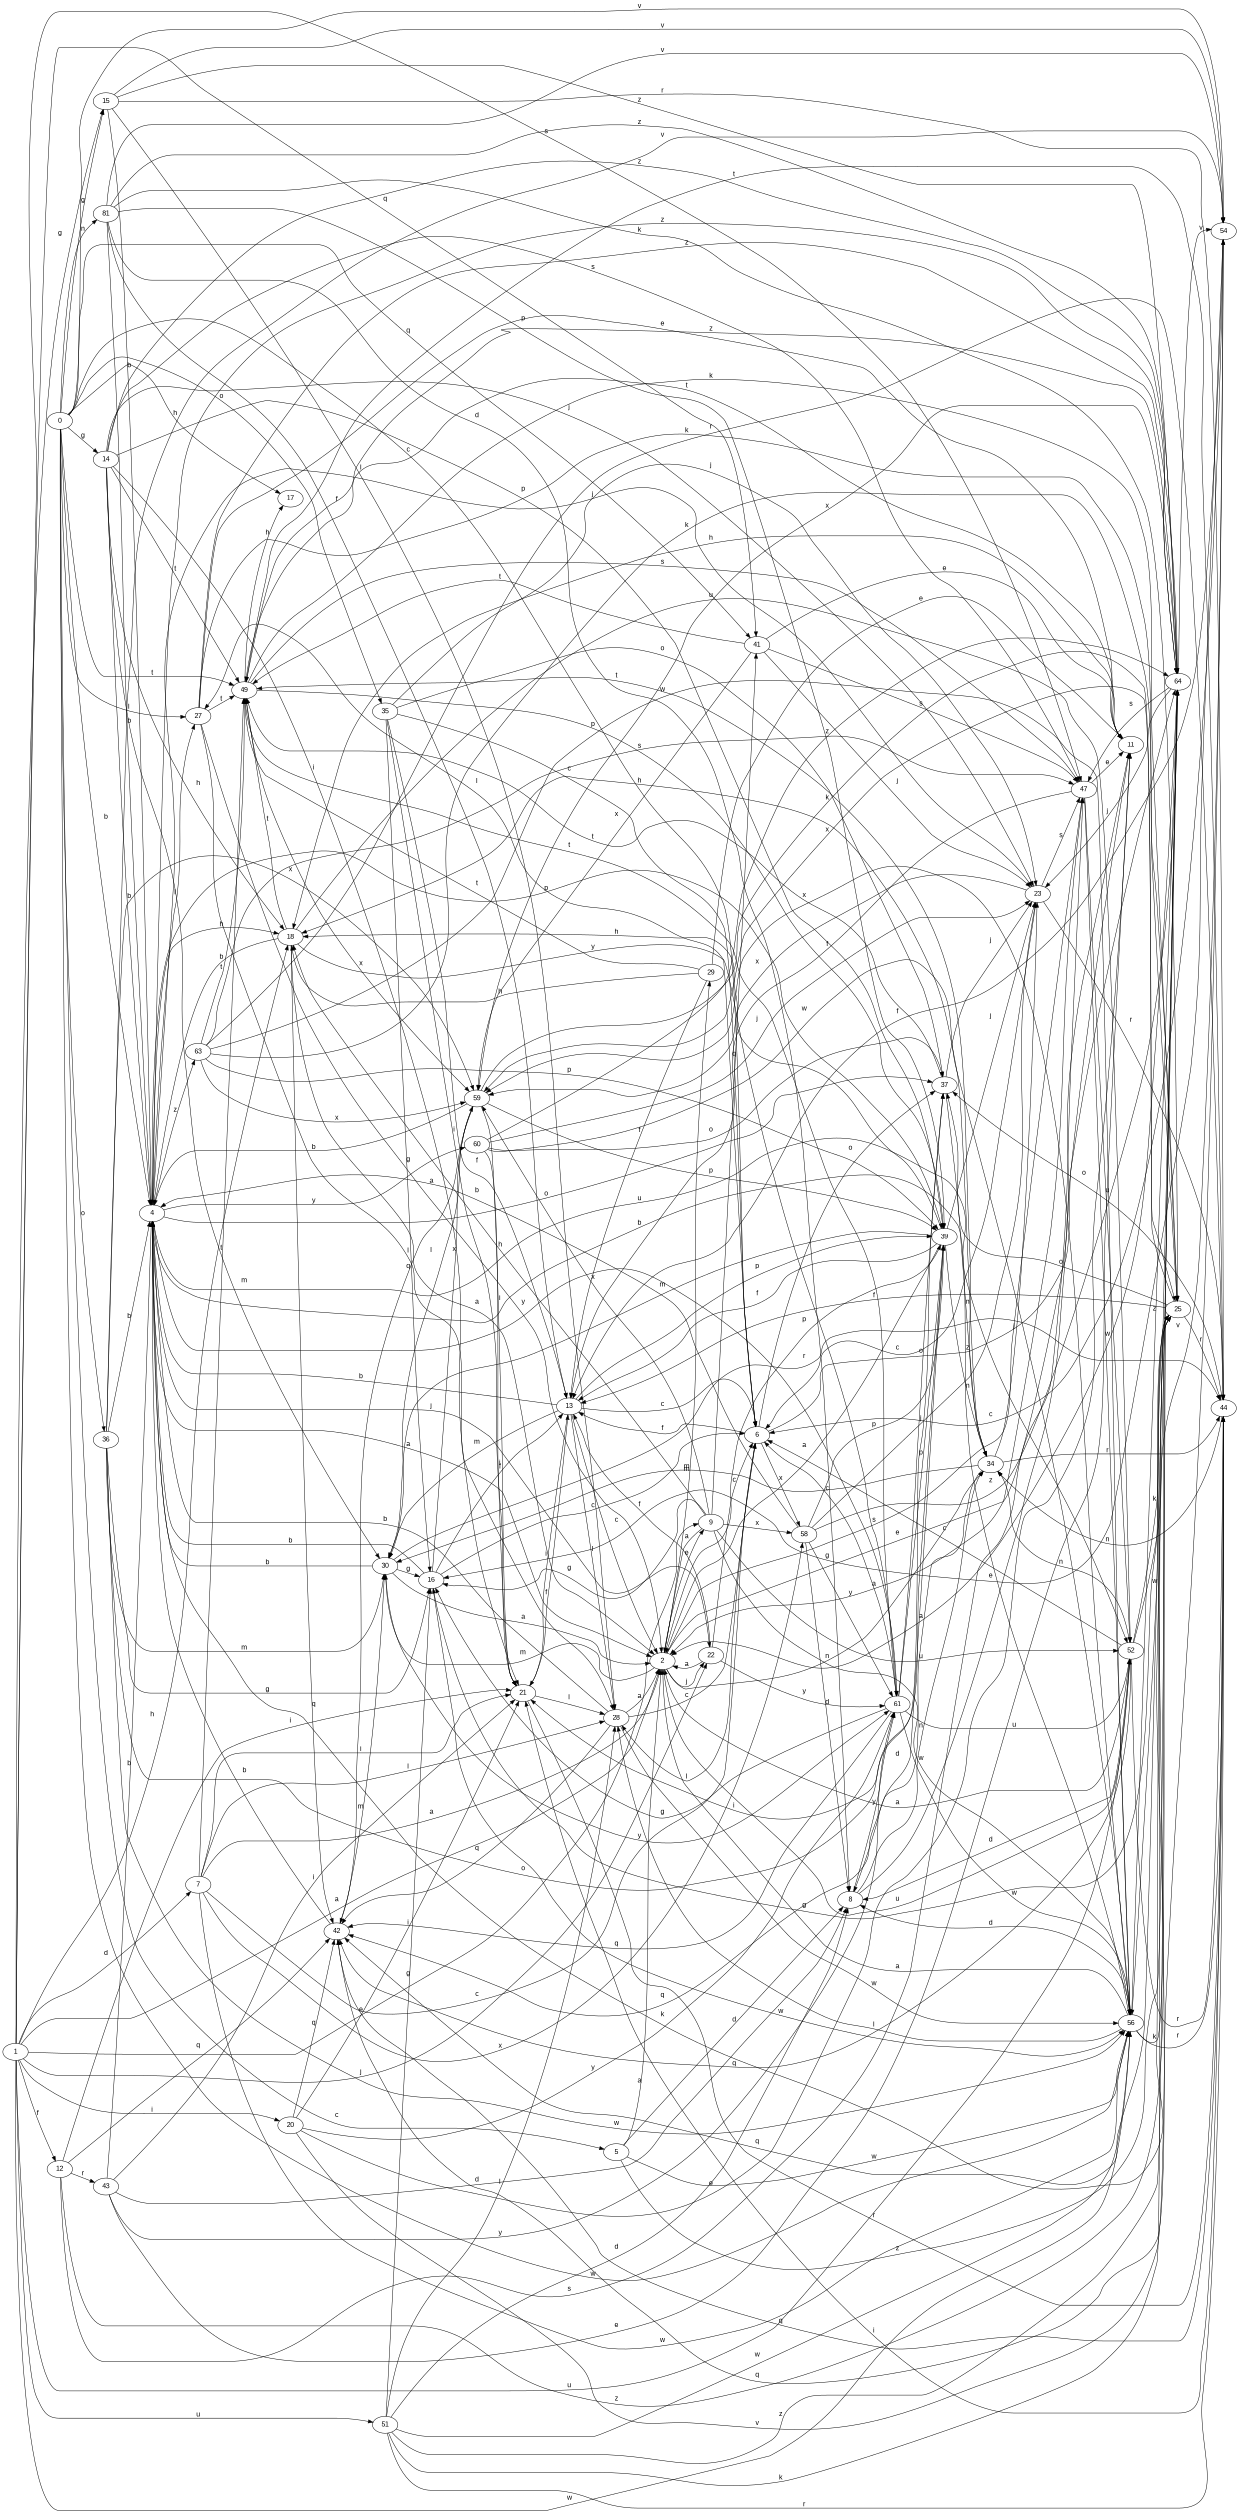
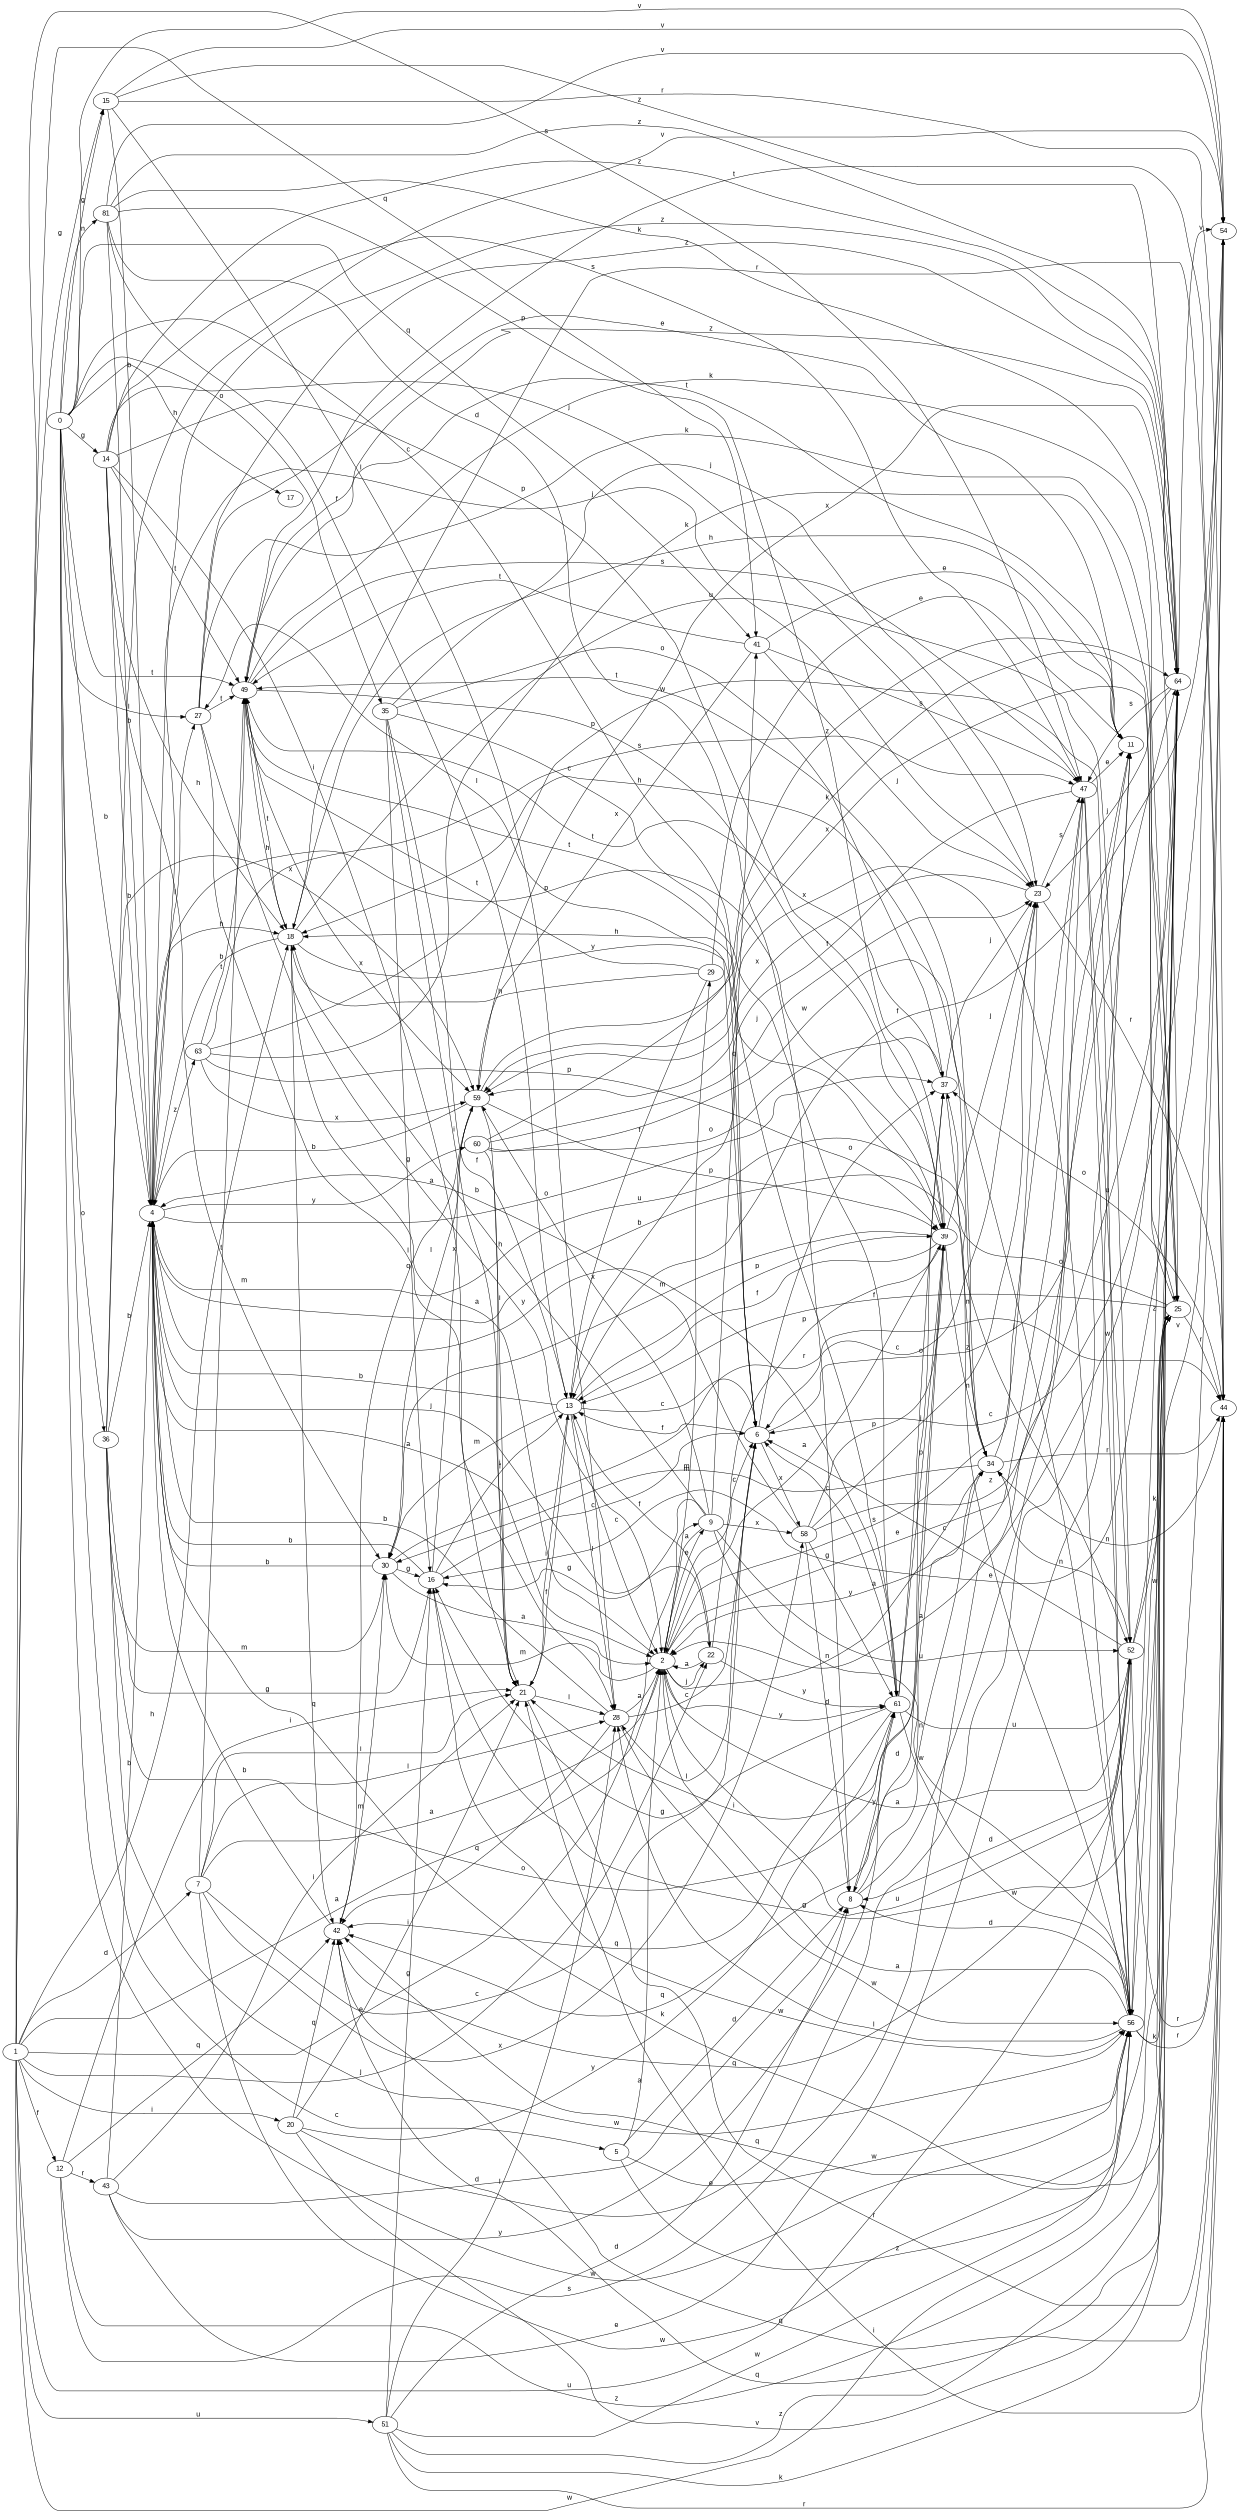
(1005, 332) -> (1091, 263)
(253, 594) -> (259, 813)
(572, 1818) -> (754, 1714)
